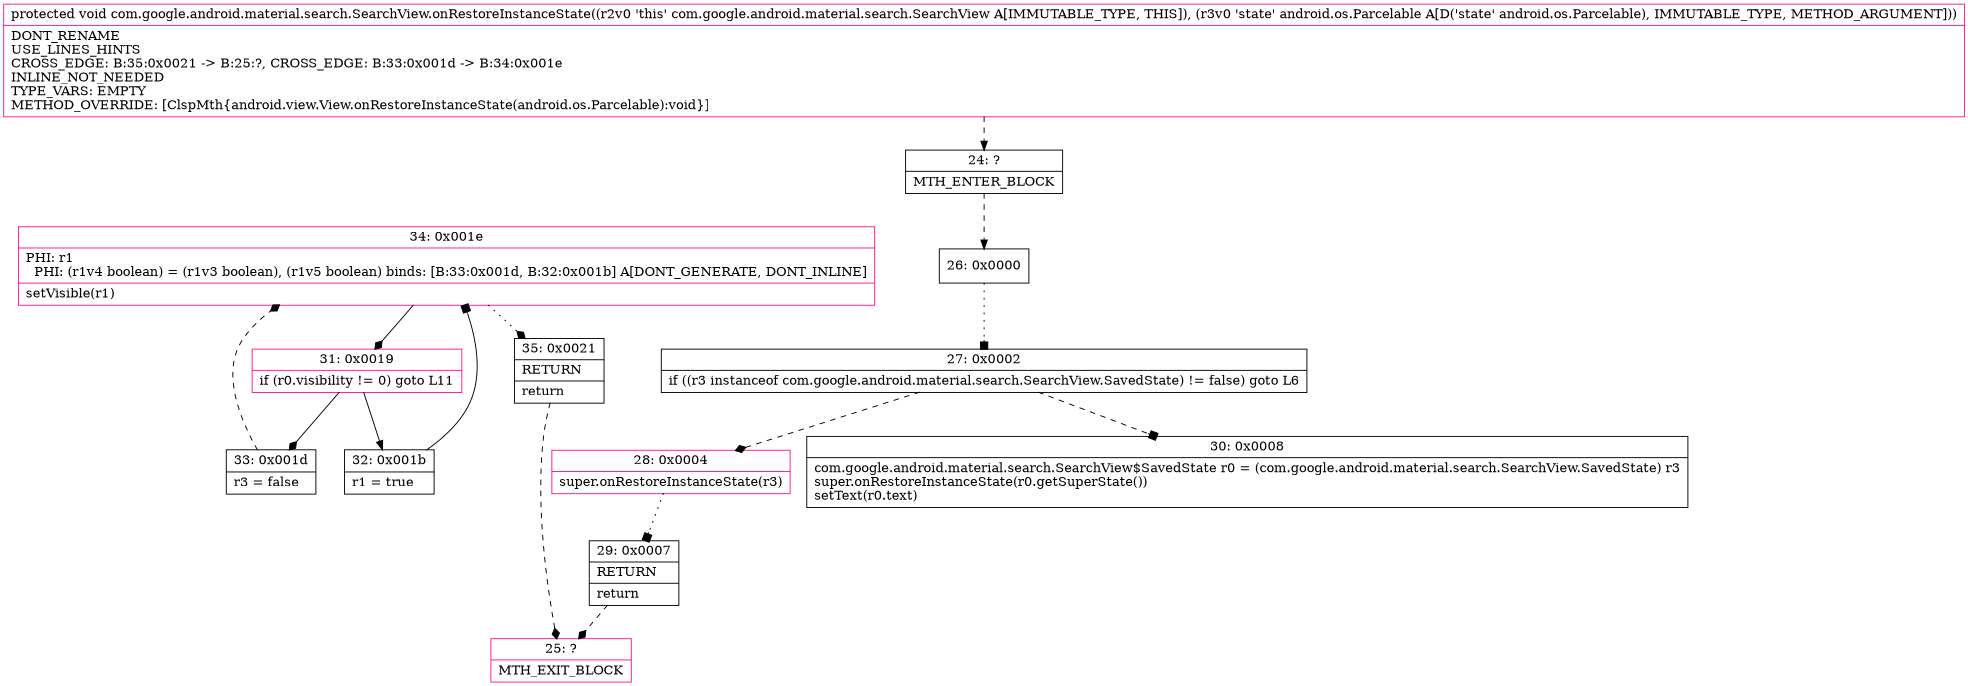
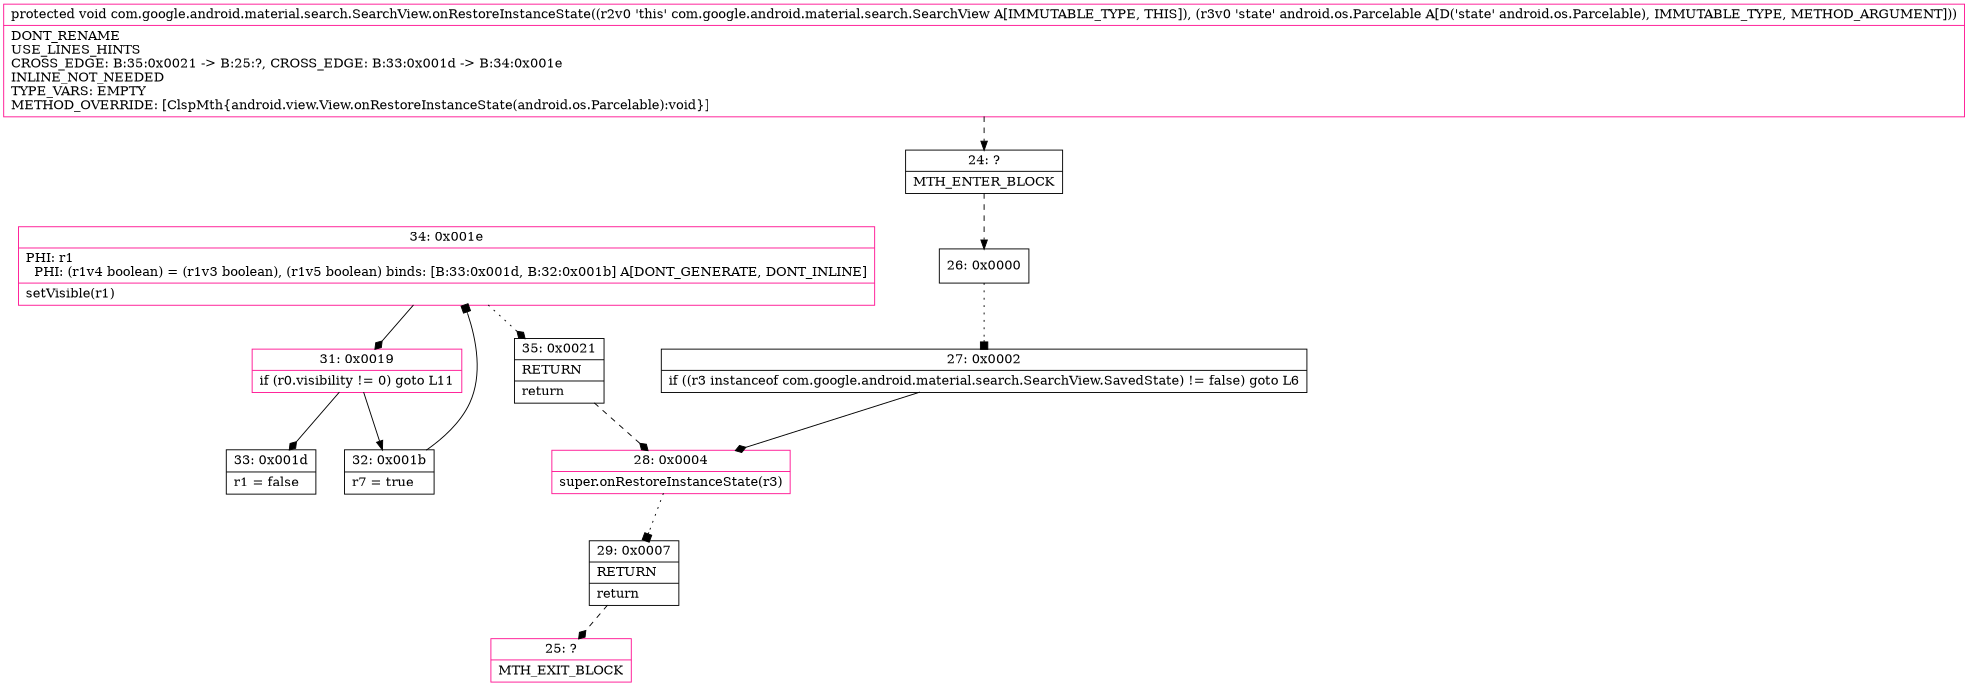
(233, 376) -> none
(833, 420) -> (833, 420)
(1247, 472) -> none
(266, 483) -> (266, 483)
(383, 483) -> (383, 483)
(541, 516) -> (617, 423)
